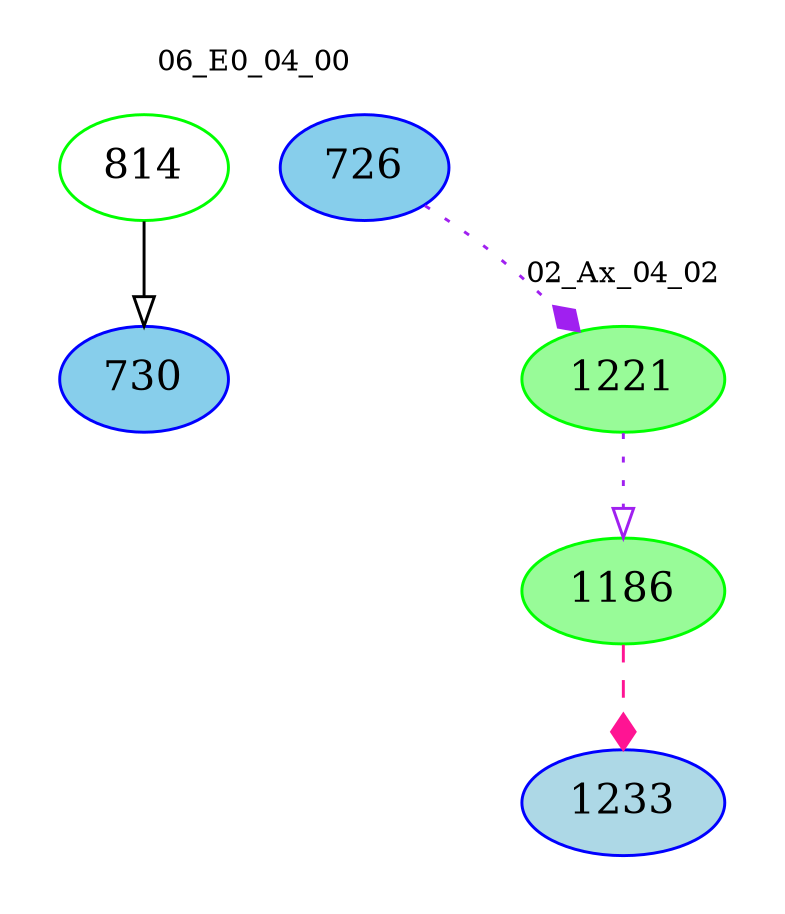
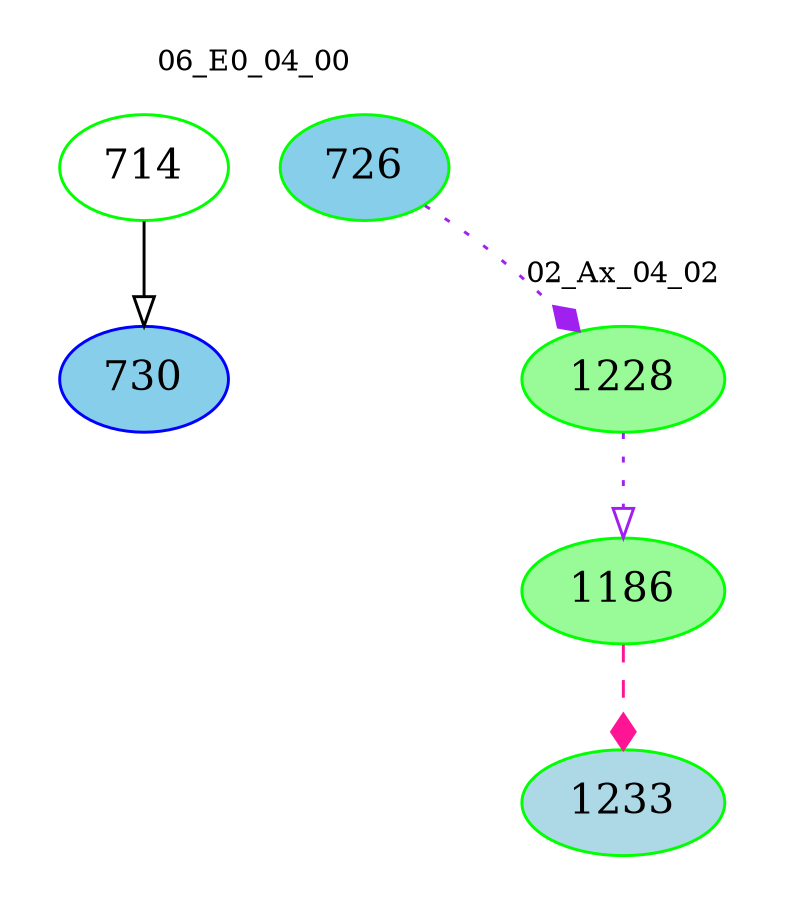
(144, 168) -> (144, 168)
(365, 168) -> (365, 168)
(623, 379) -> (623, 379)
(623, 803) -> (623, 803)
